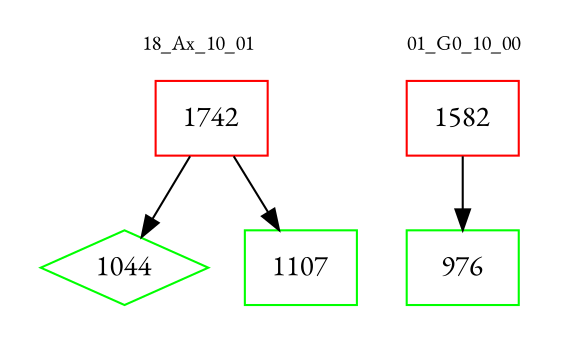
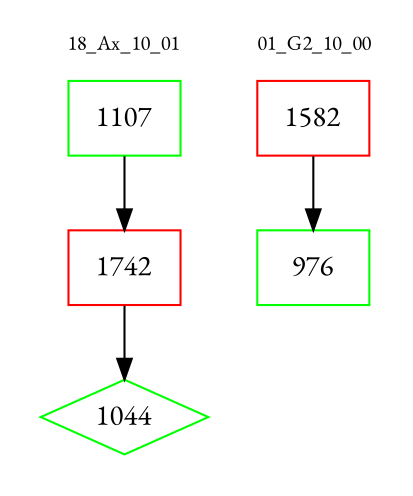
(464, 45) -> (314, 45)
(251, 184) -> (125, 183)
